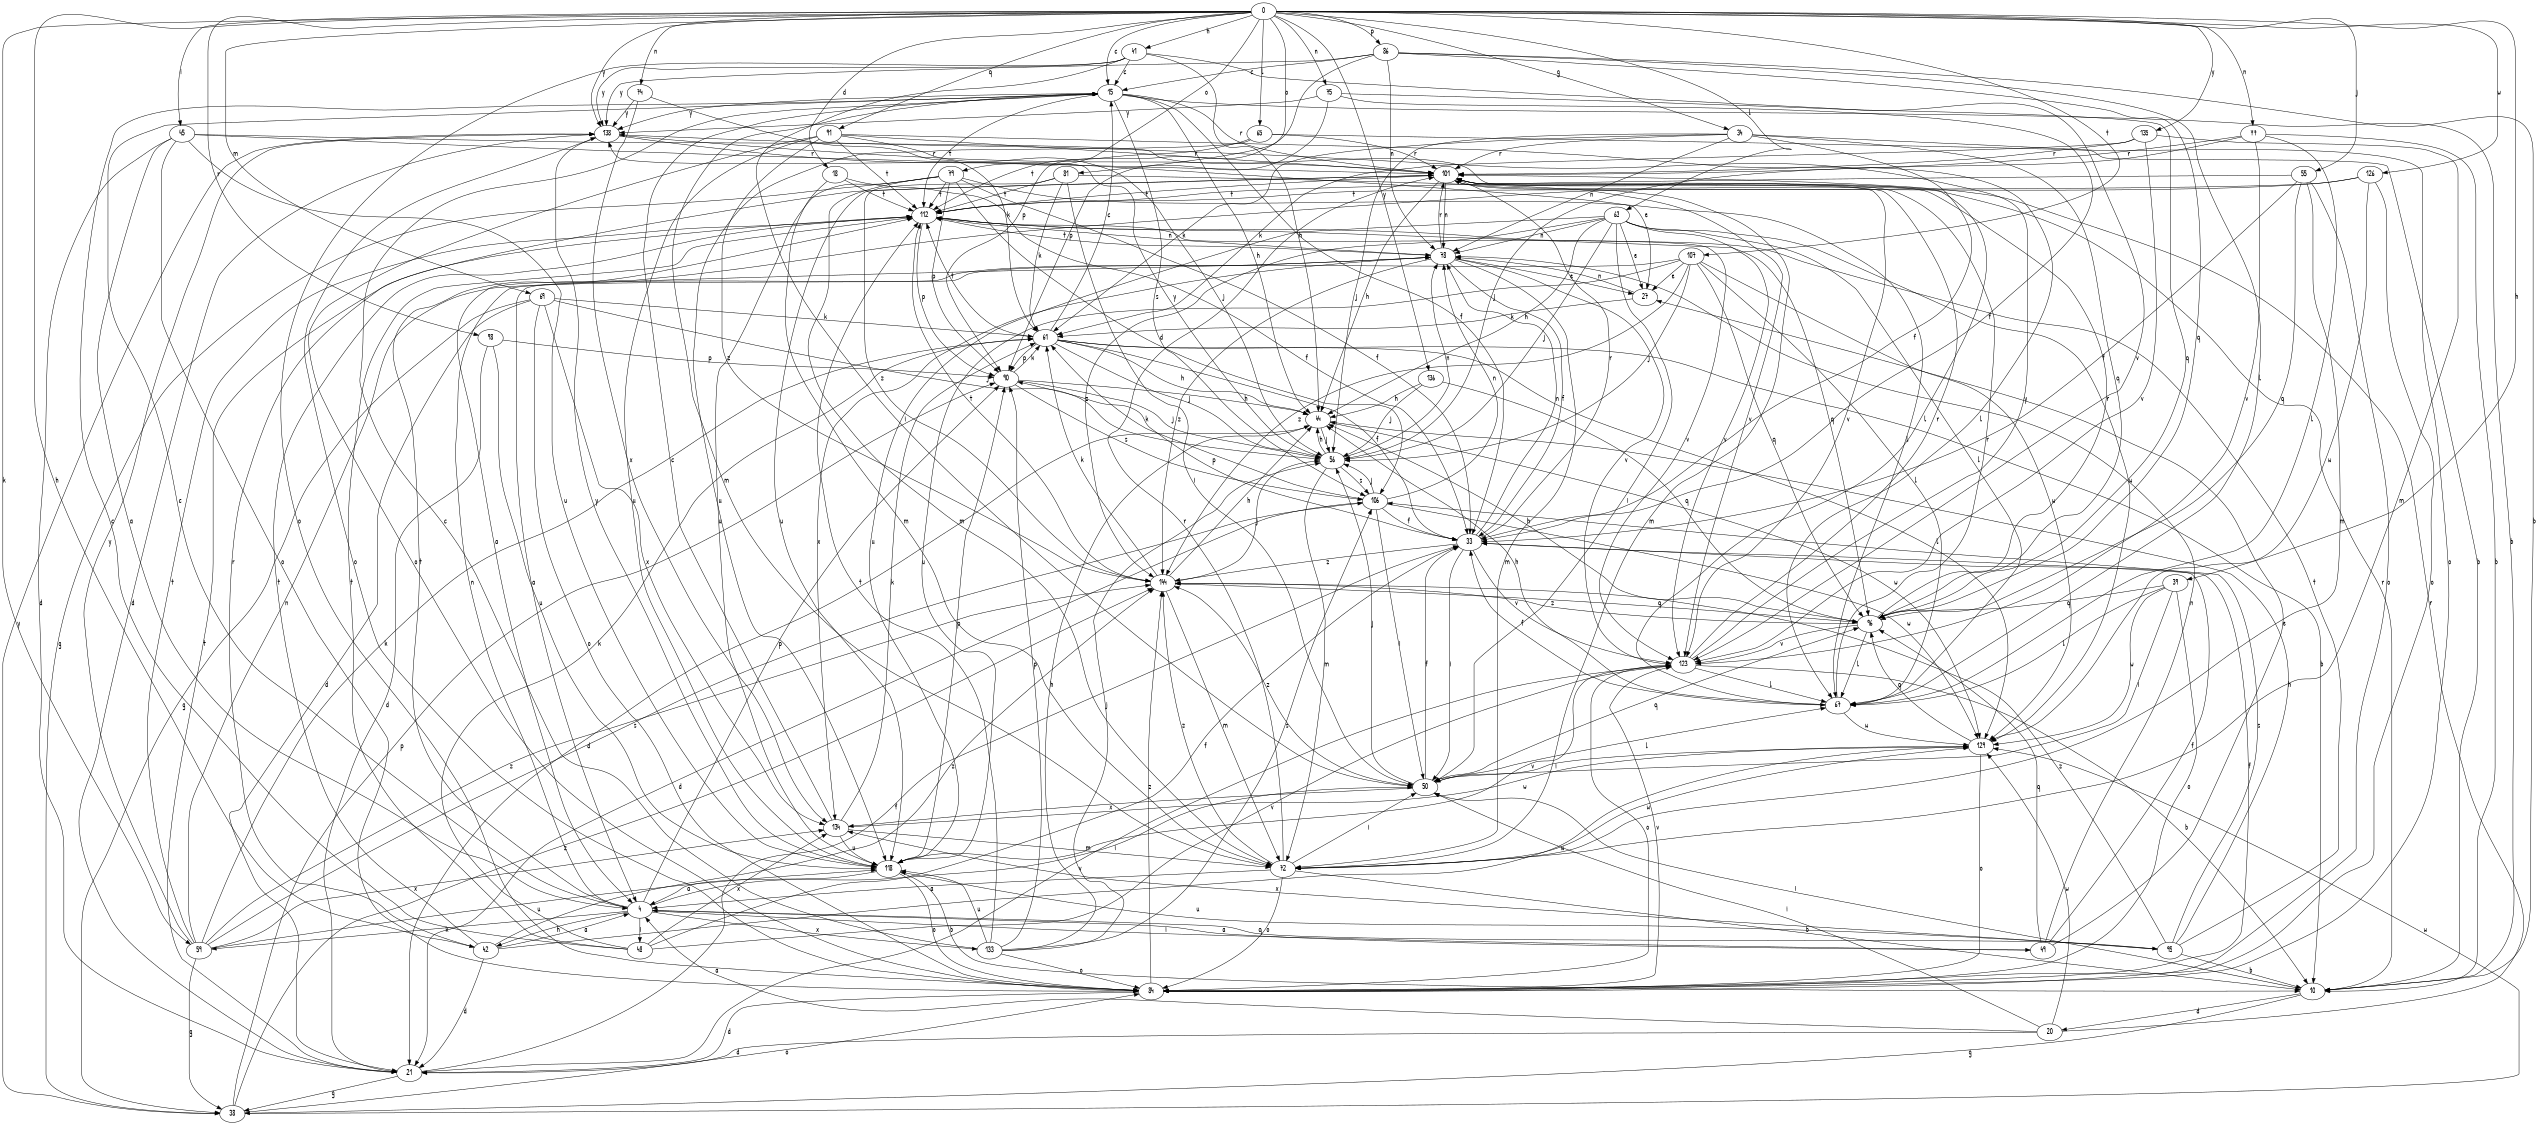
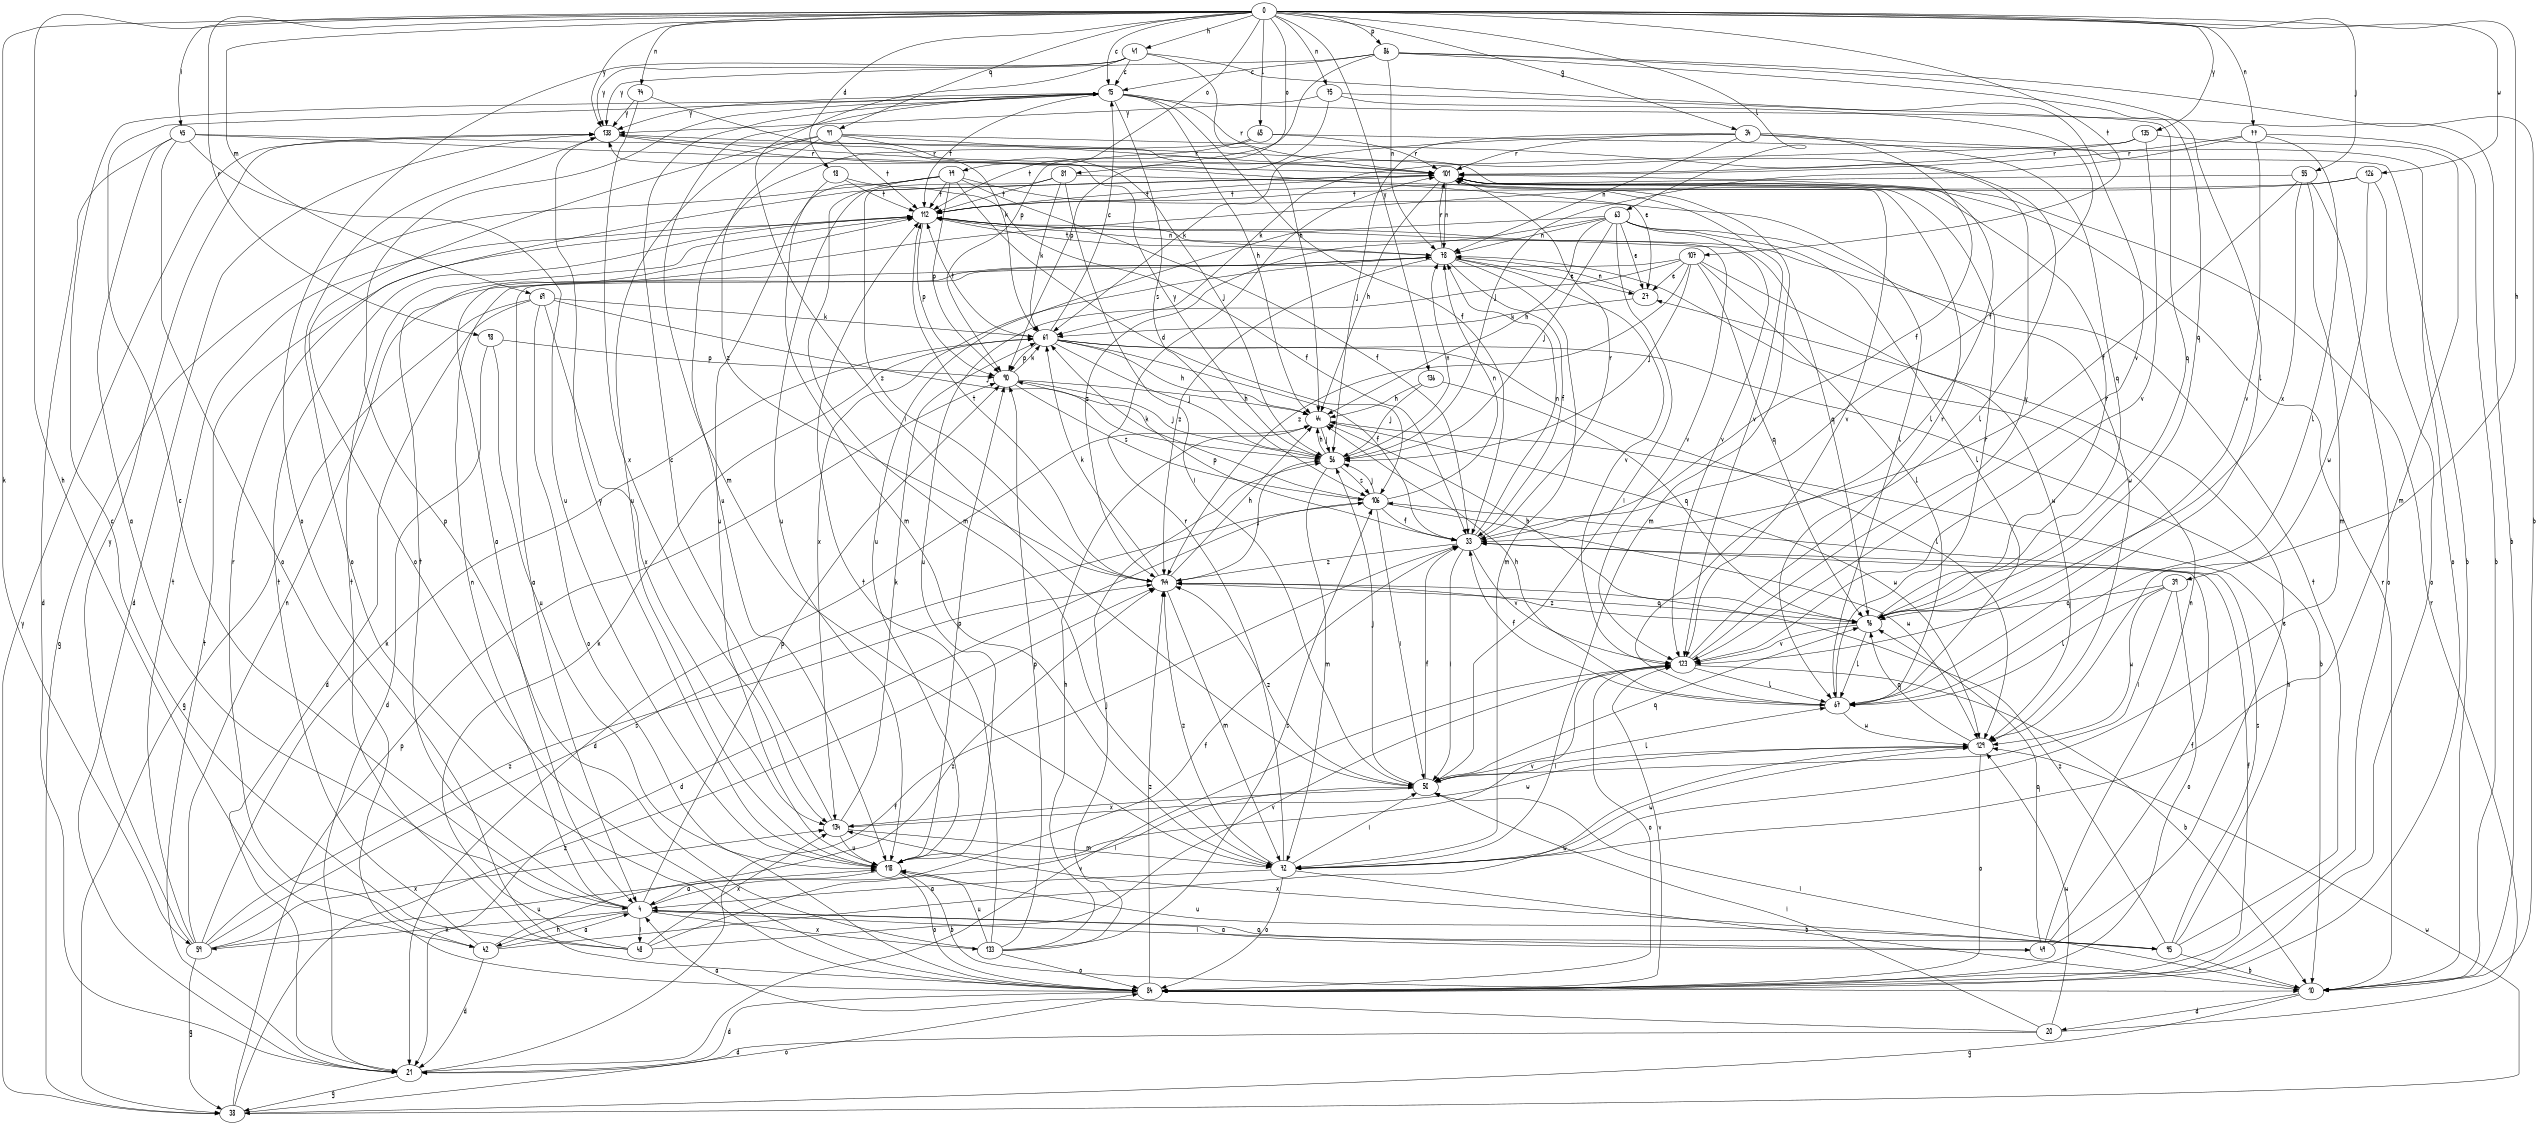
(2283, 399) -> (2283, 399)
(446, 522) -> (446, 522)
